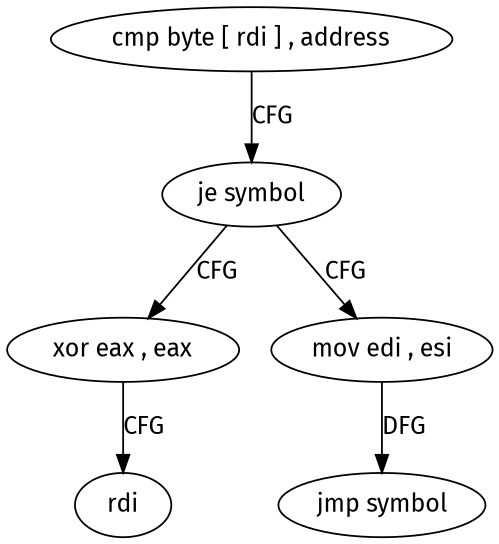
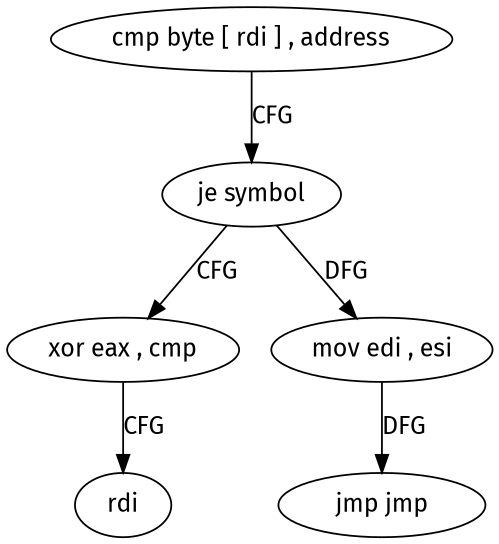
(346, 272) -> (346, 272)
(123, 350) -> (123, 350)
(382, 505) -> (382, 505)
